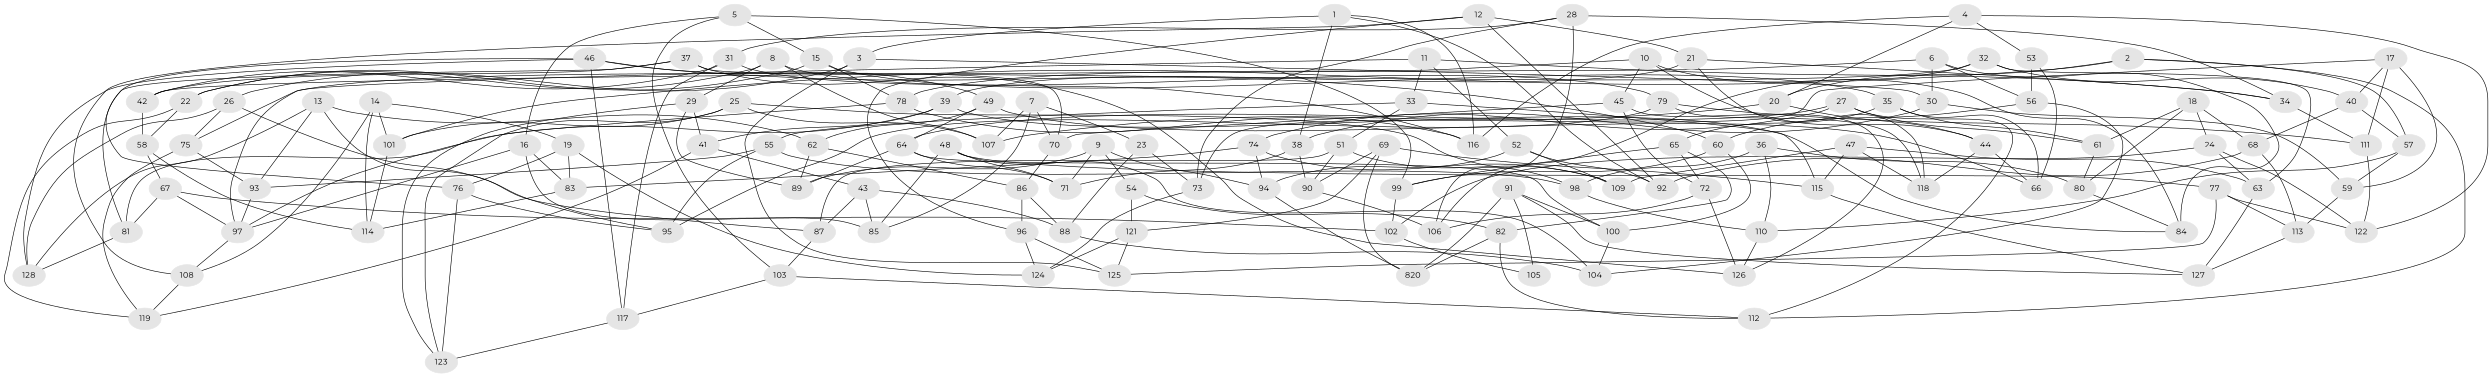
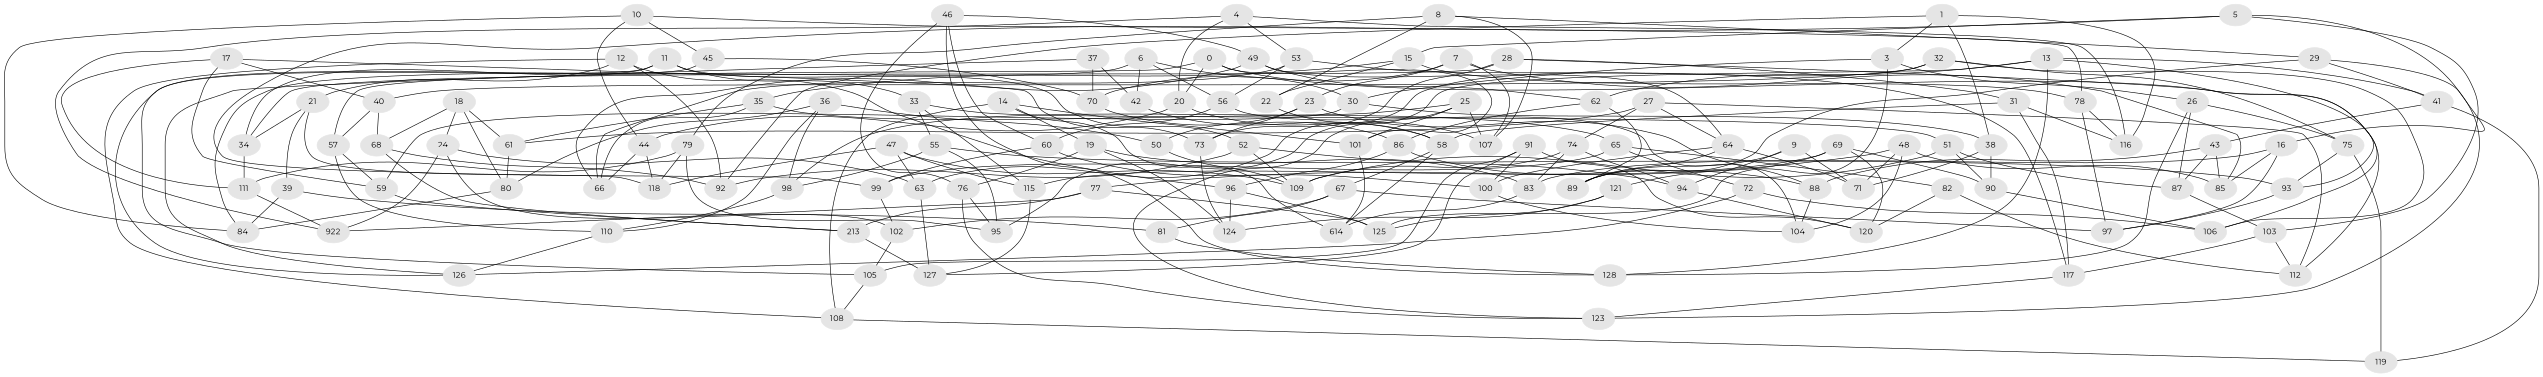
(2128, 58) -> (1210, 58)
(901, 69) -> (186, 233)
(206, 79) -> none
(478, 85) -> (1753, 113)
(810, 128) -> (2263, 67)
none -> (1157, 145)
(1651, 154) -> none
(605, 177) -> (1907, 94)
(1132, 189) -> none
(18, 215) -> none
(368, 232) -> (1336, 232)
(2298, 232) -> (854, 232)
(2361, 232) -> (333, 232)
(212, 254) -> (854, 297)
(1413, 275) -> (1866, 232)
